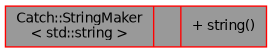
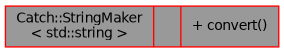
(224, 26) -> (230, 26)
